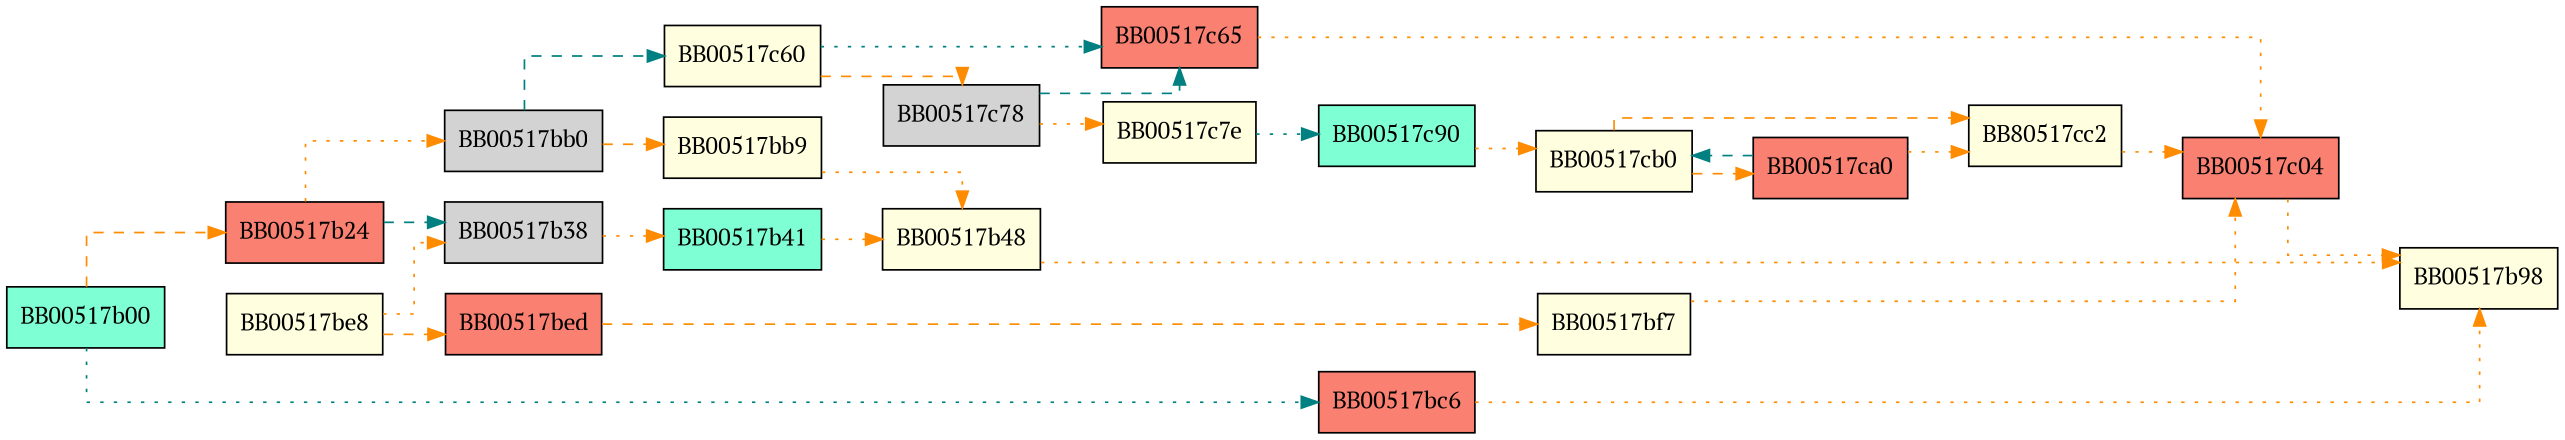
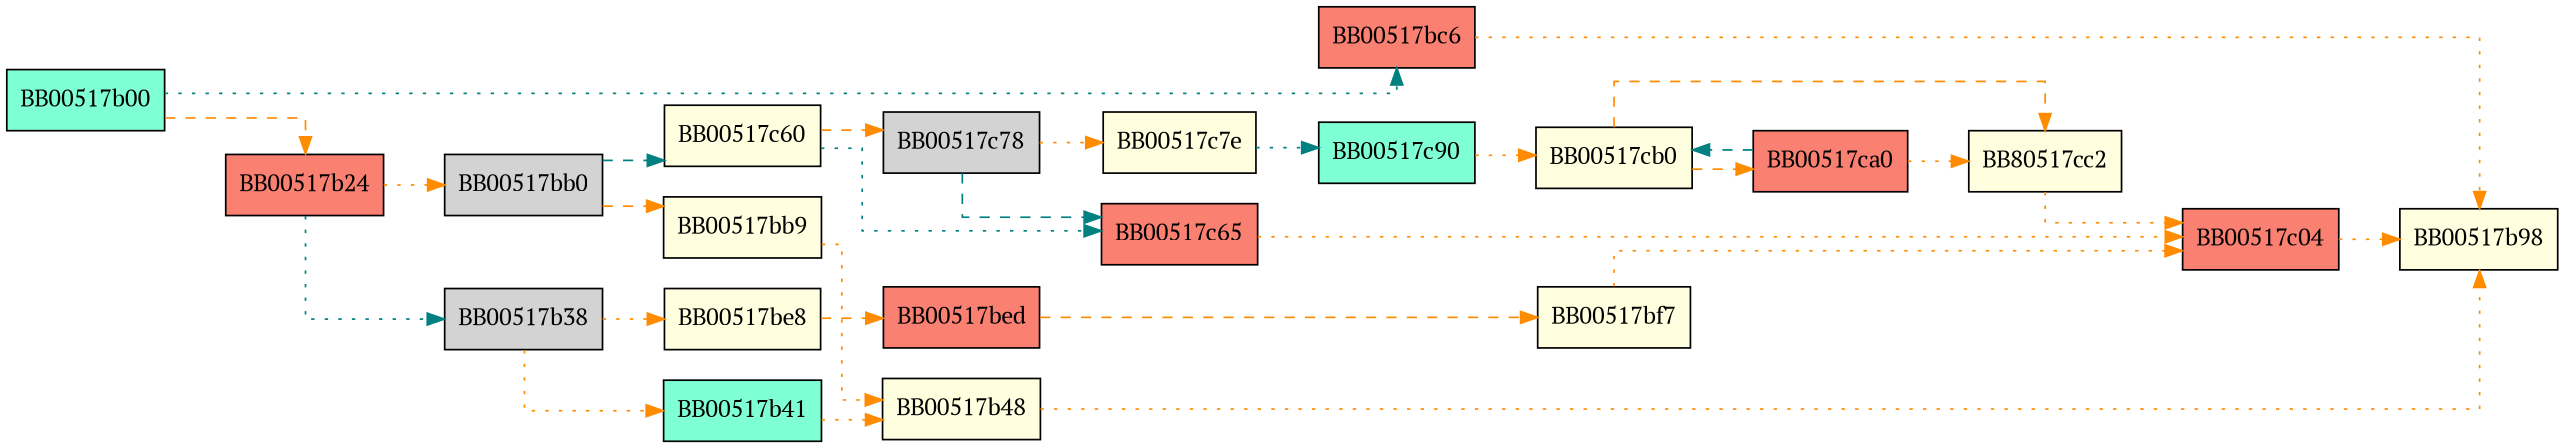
(406, 222) -> (315, 319)
(414, 287) -> (625, 319)
